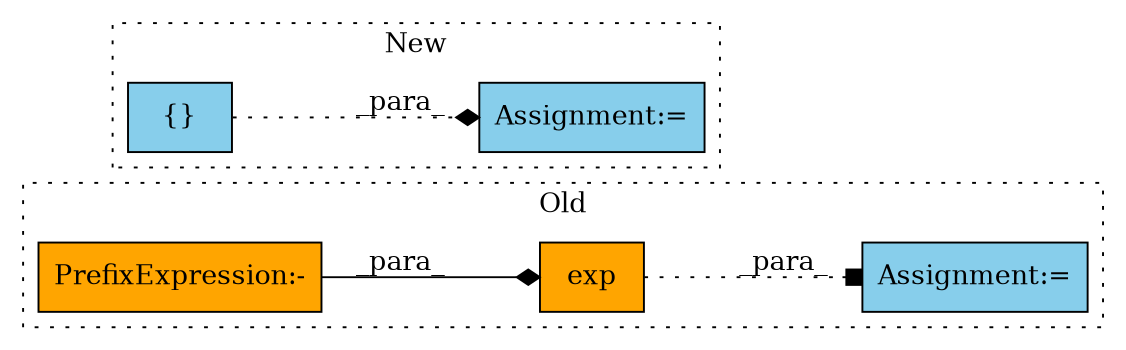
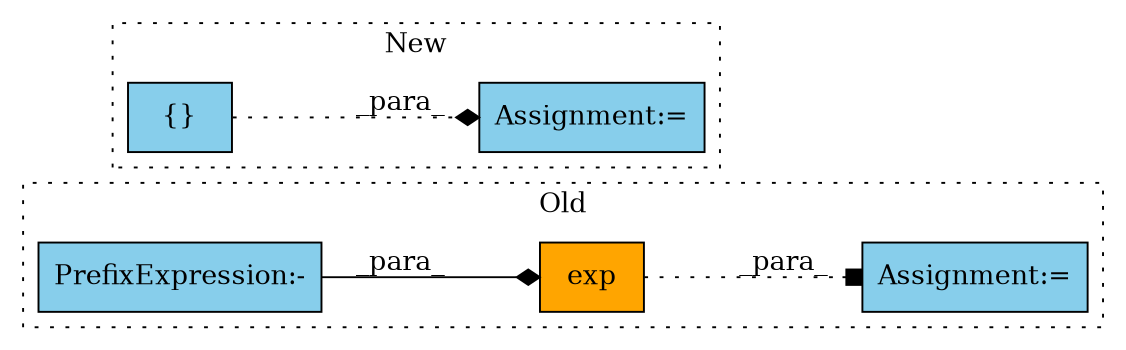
(180, 277) -> (180, 277)
